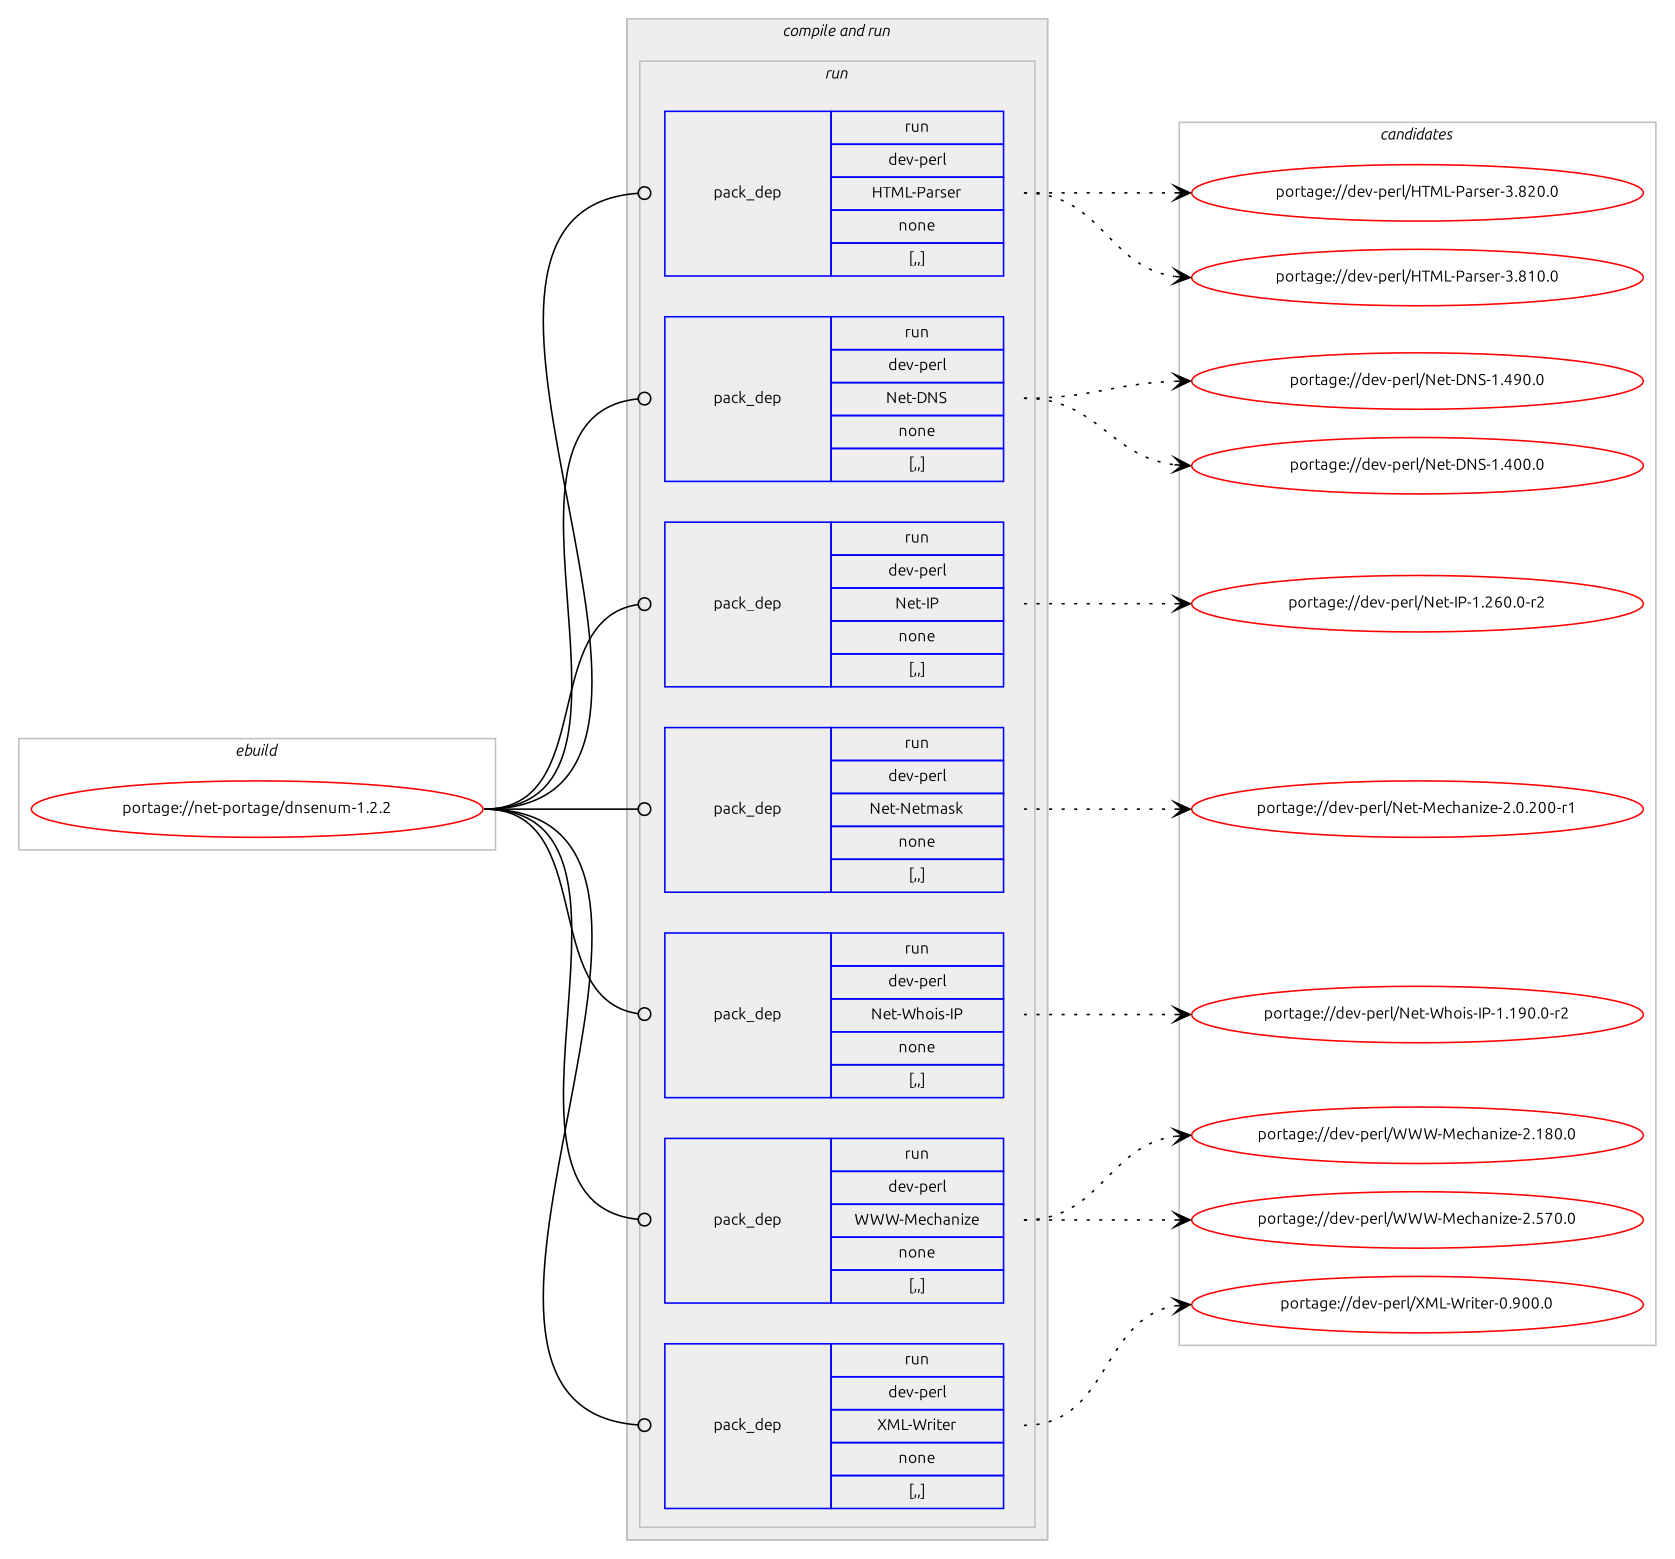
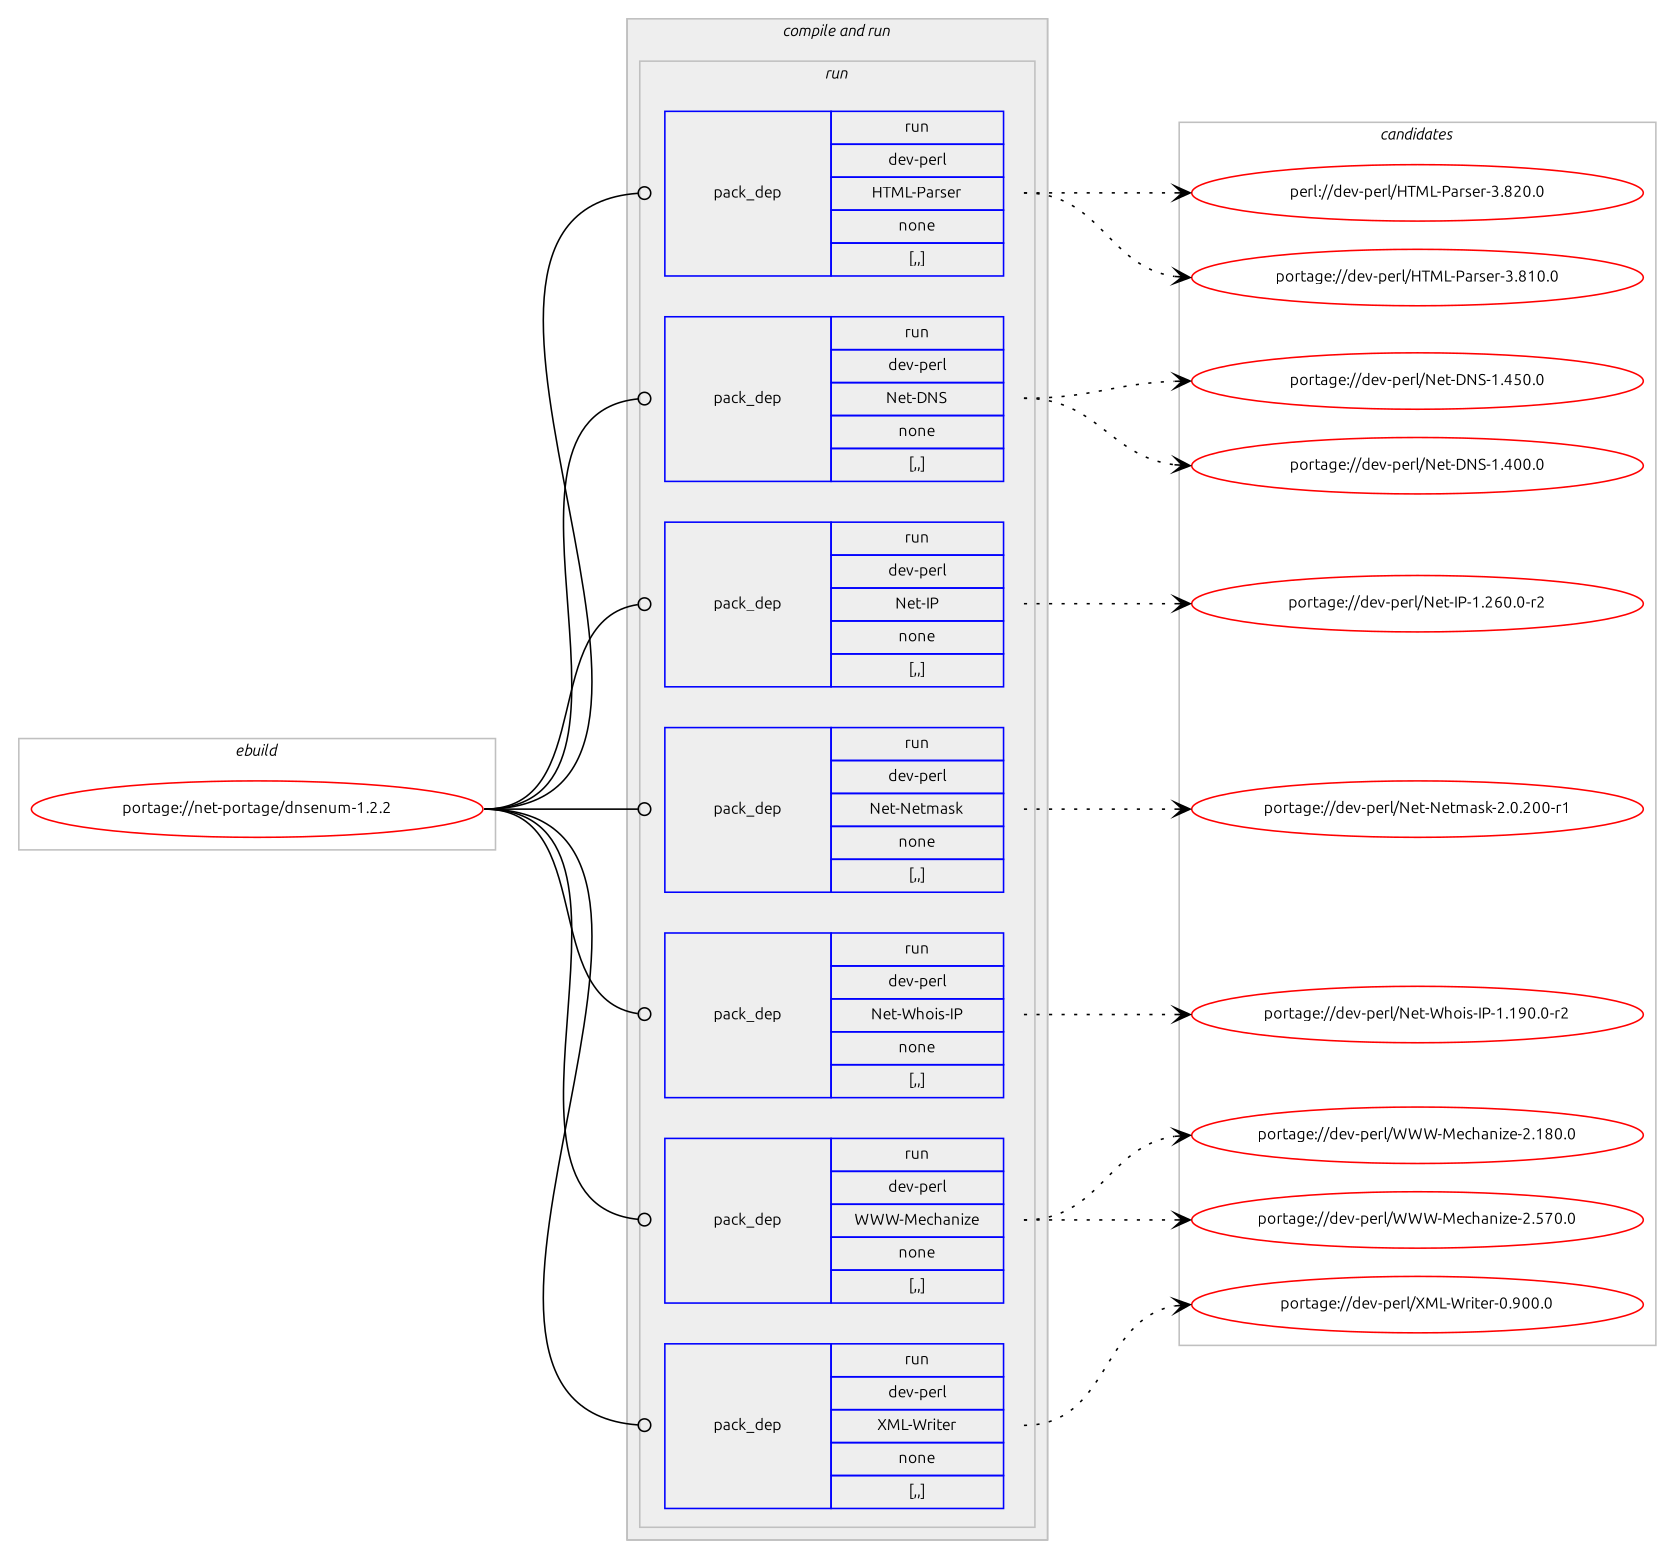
(1418, 193) -> (1418, 193)
(1418, 381) -> (1418, 381)
(1418, 809) -> (1418, 809)
